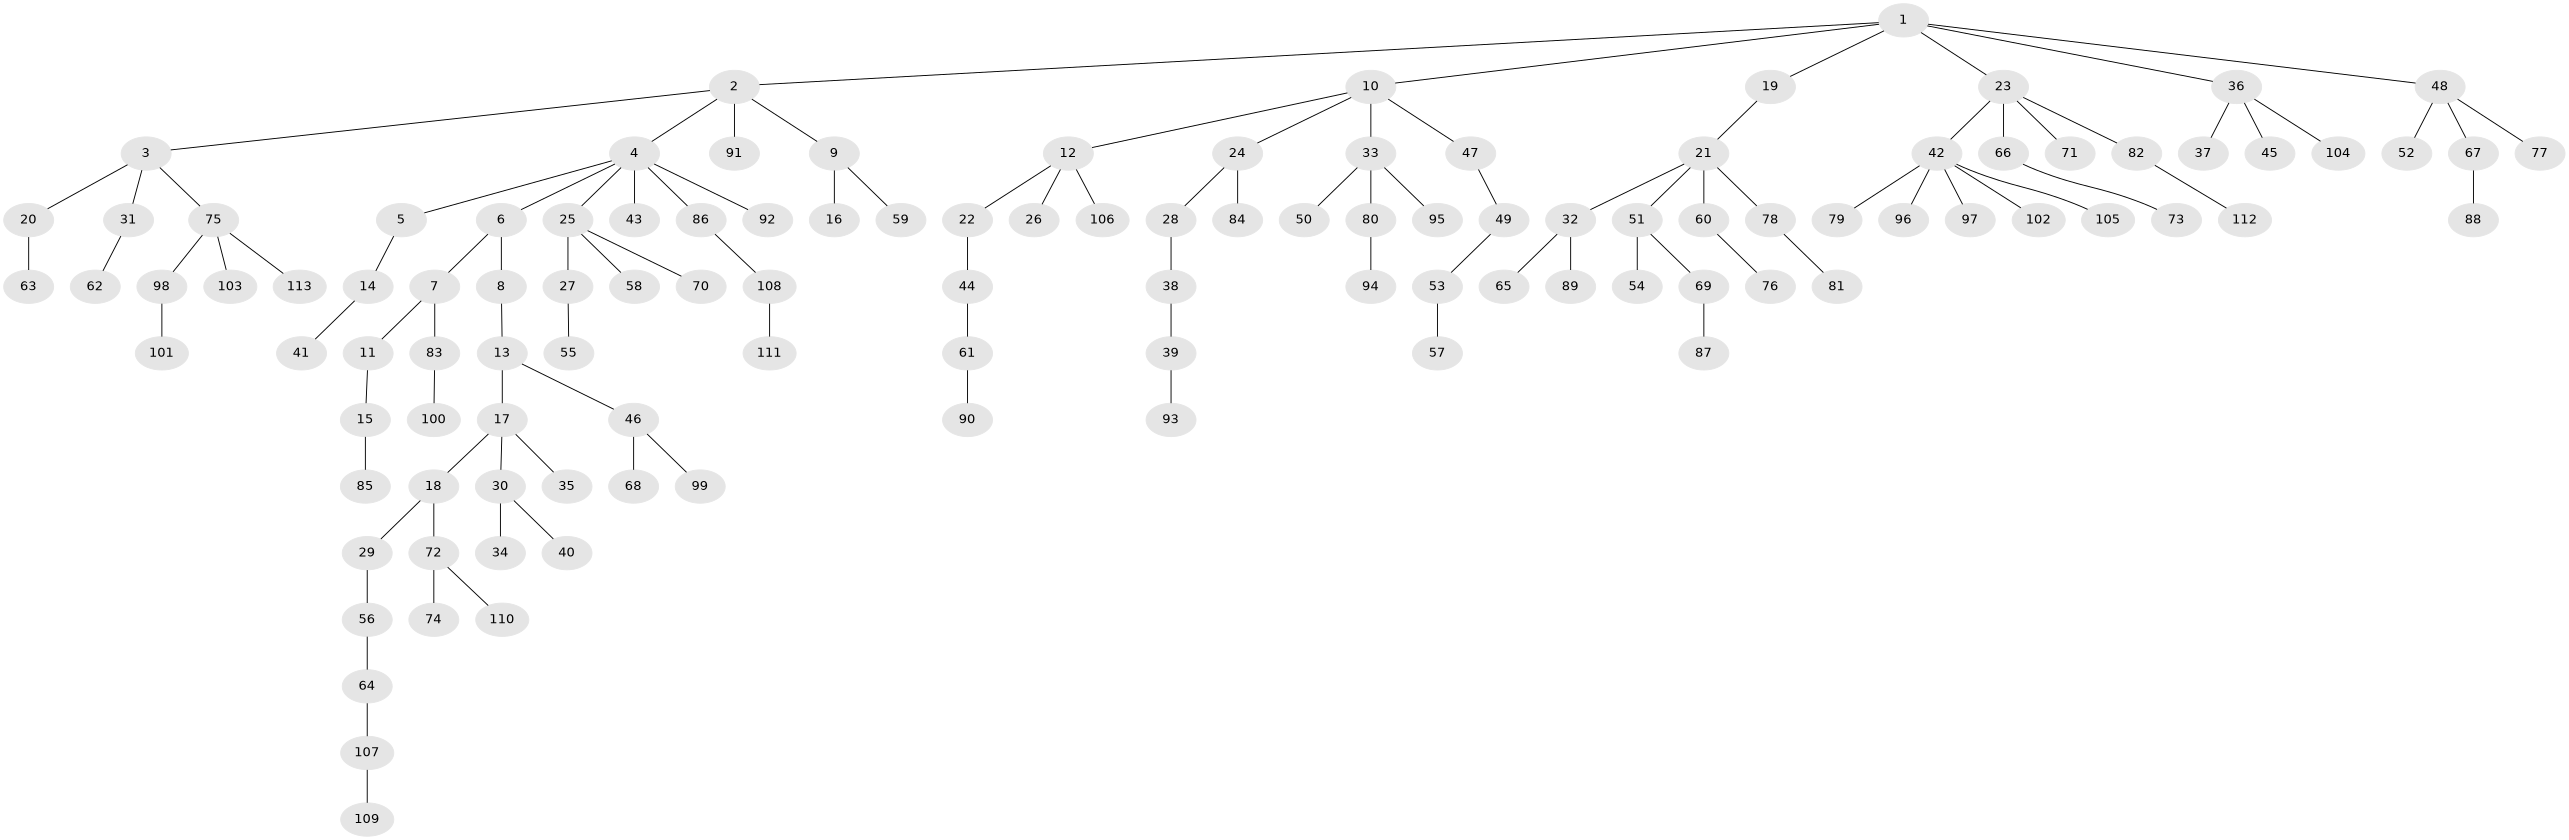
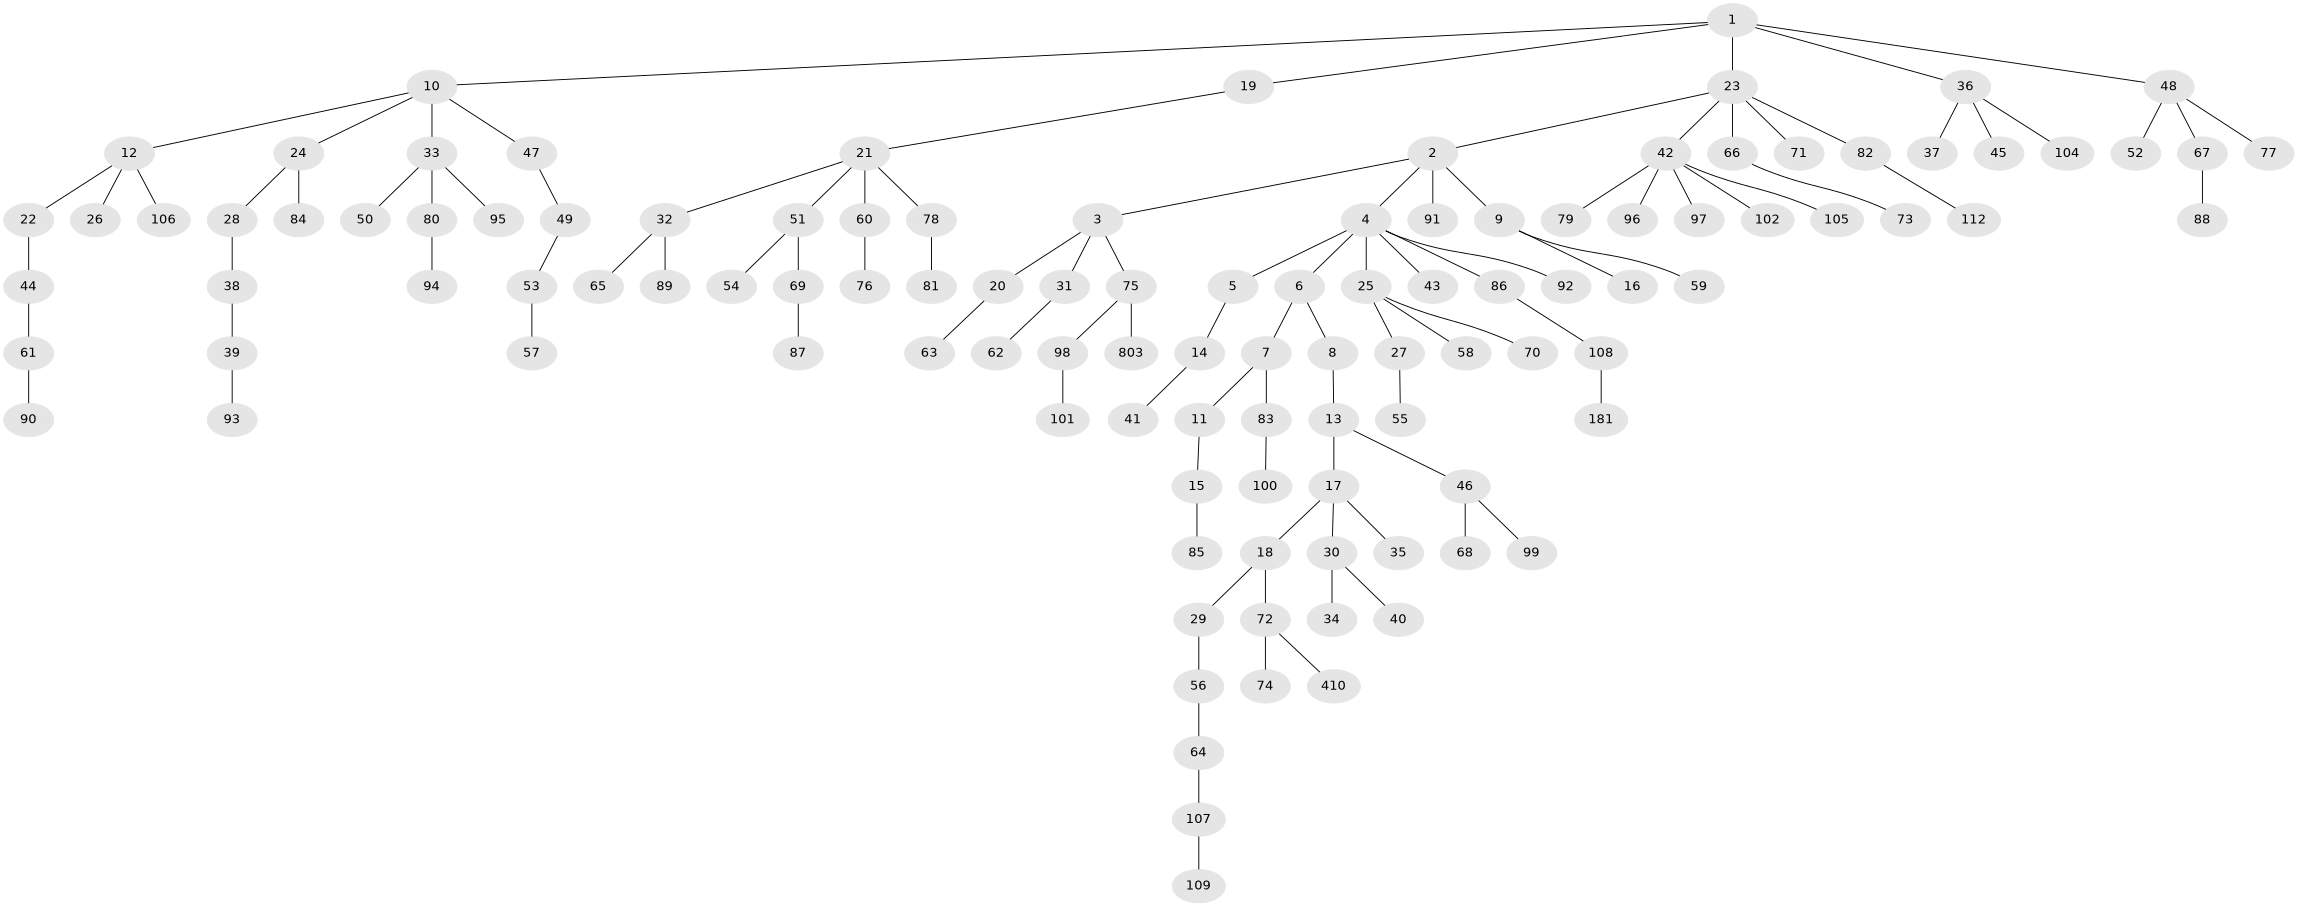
(1319, 54) -> (1583, 120)
(230, 287) -> (1131, 353)
(300, 287) -> none
(770, 353) -> (1601, 420)
(502, 620) -> (1334, 686)
